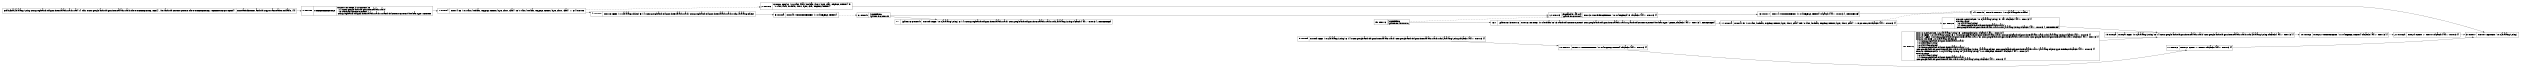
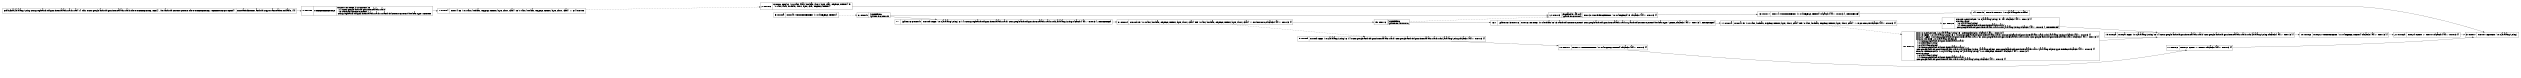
(673, 14) -> none
(1918, 14) -> (1865, 30)
none -> (1205, 22)
